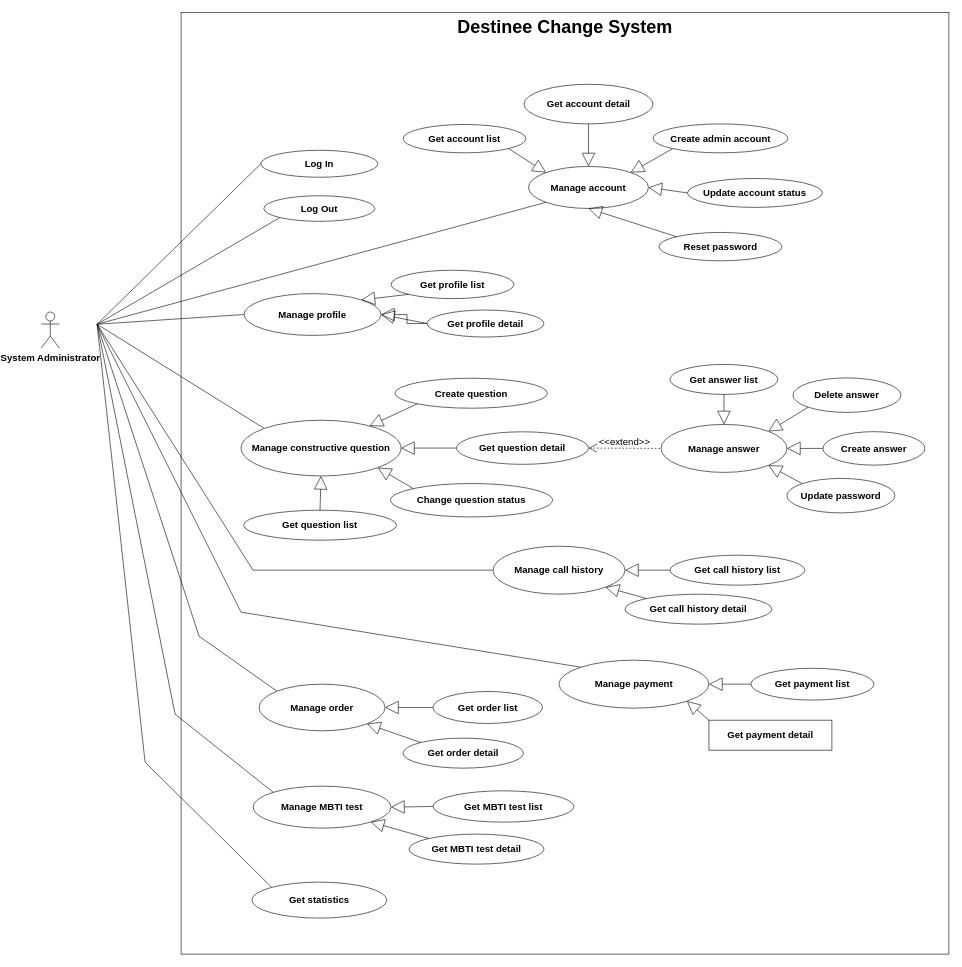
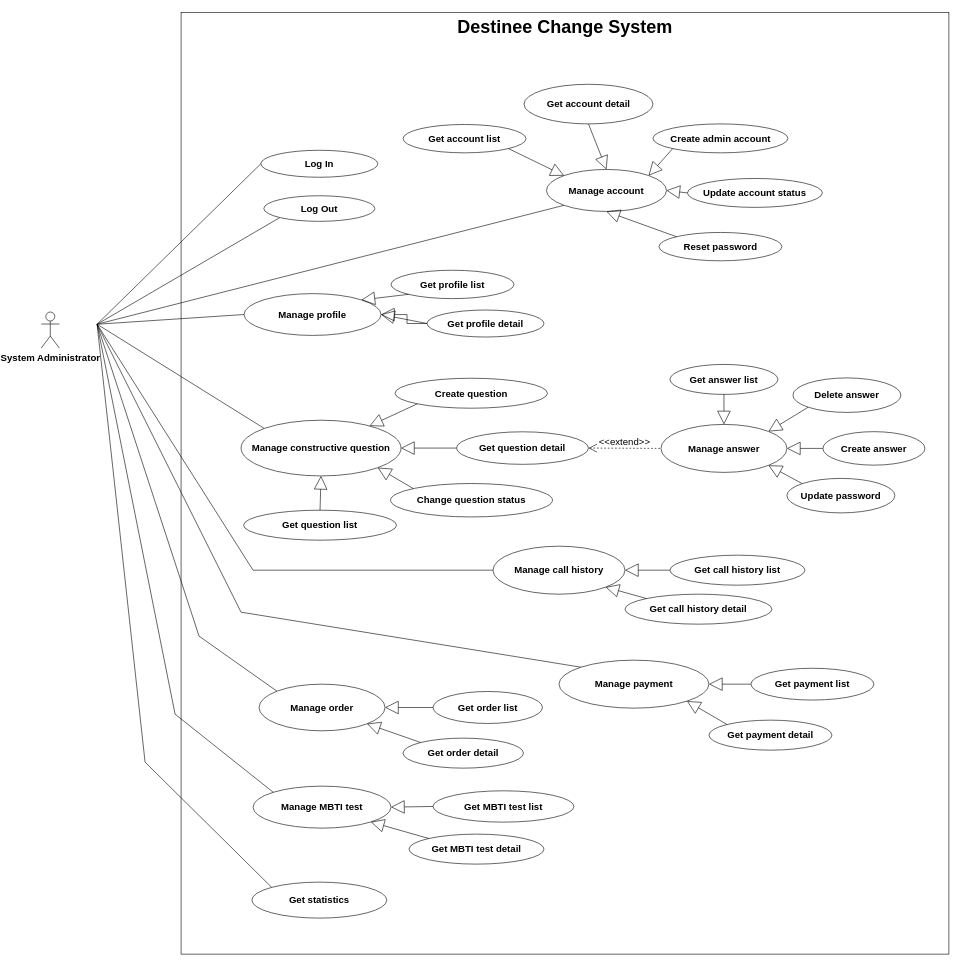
(588, 187) -> (606, 190)
(770, 735) -> (770, 735)
